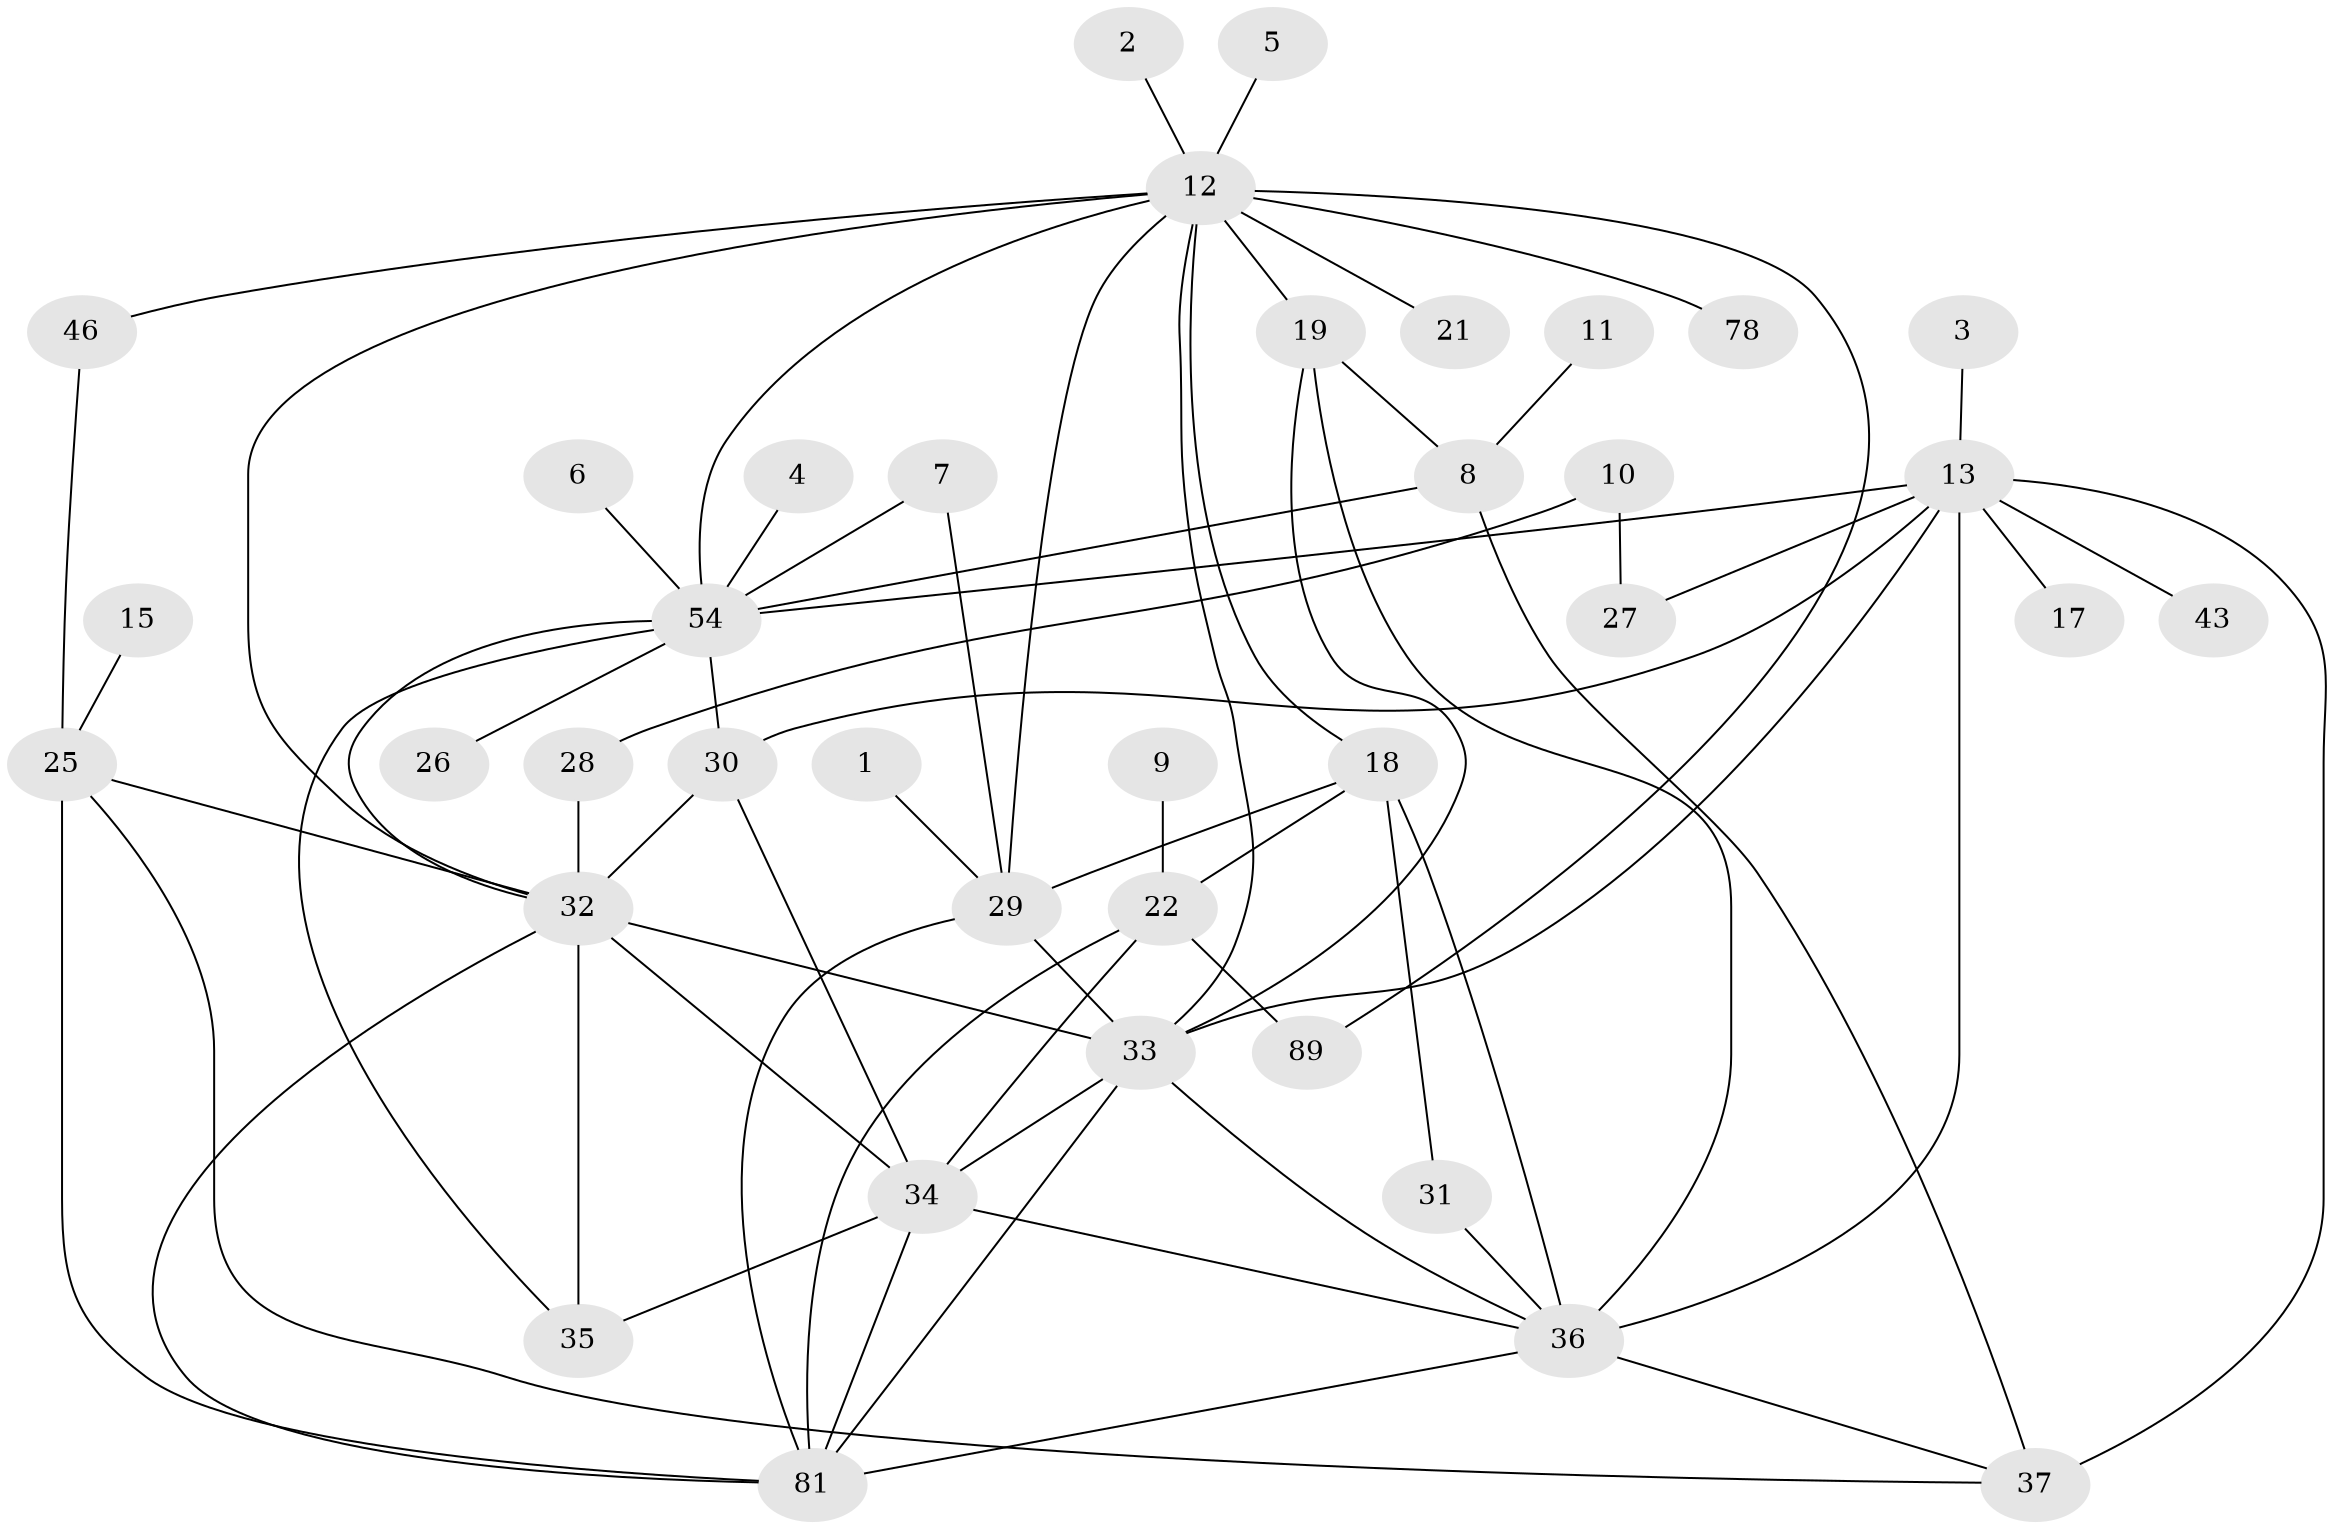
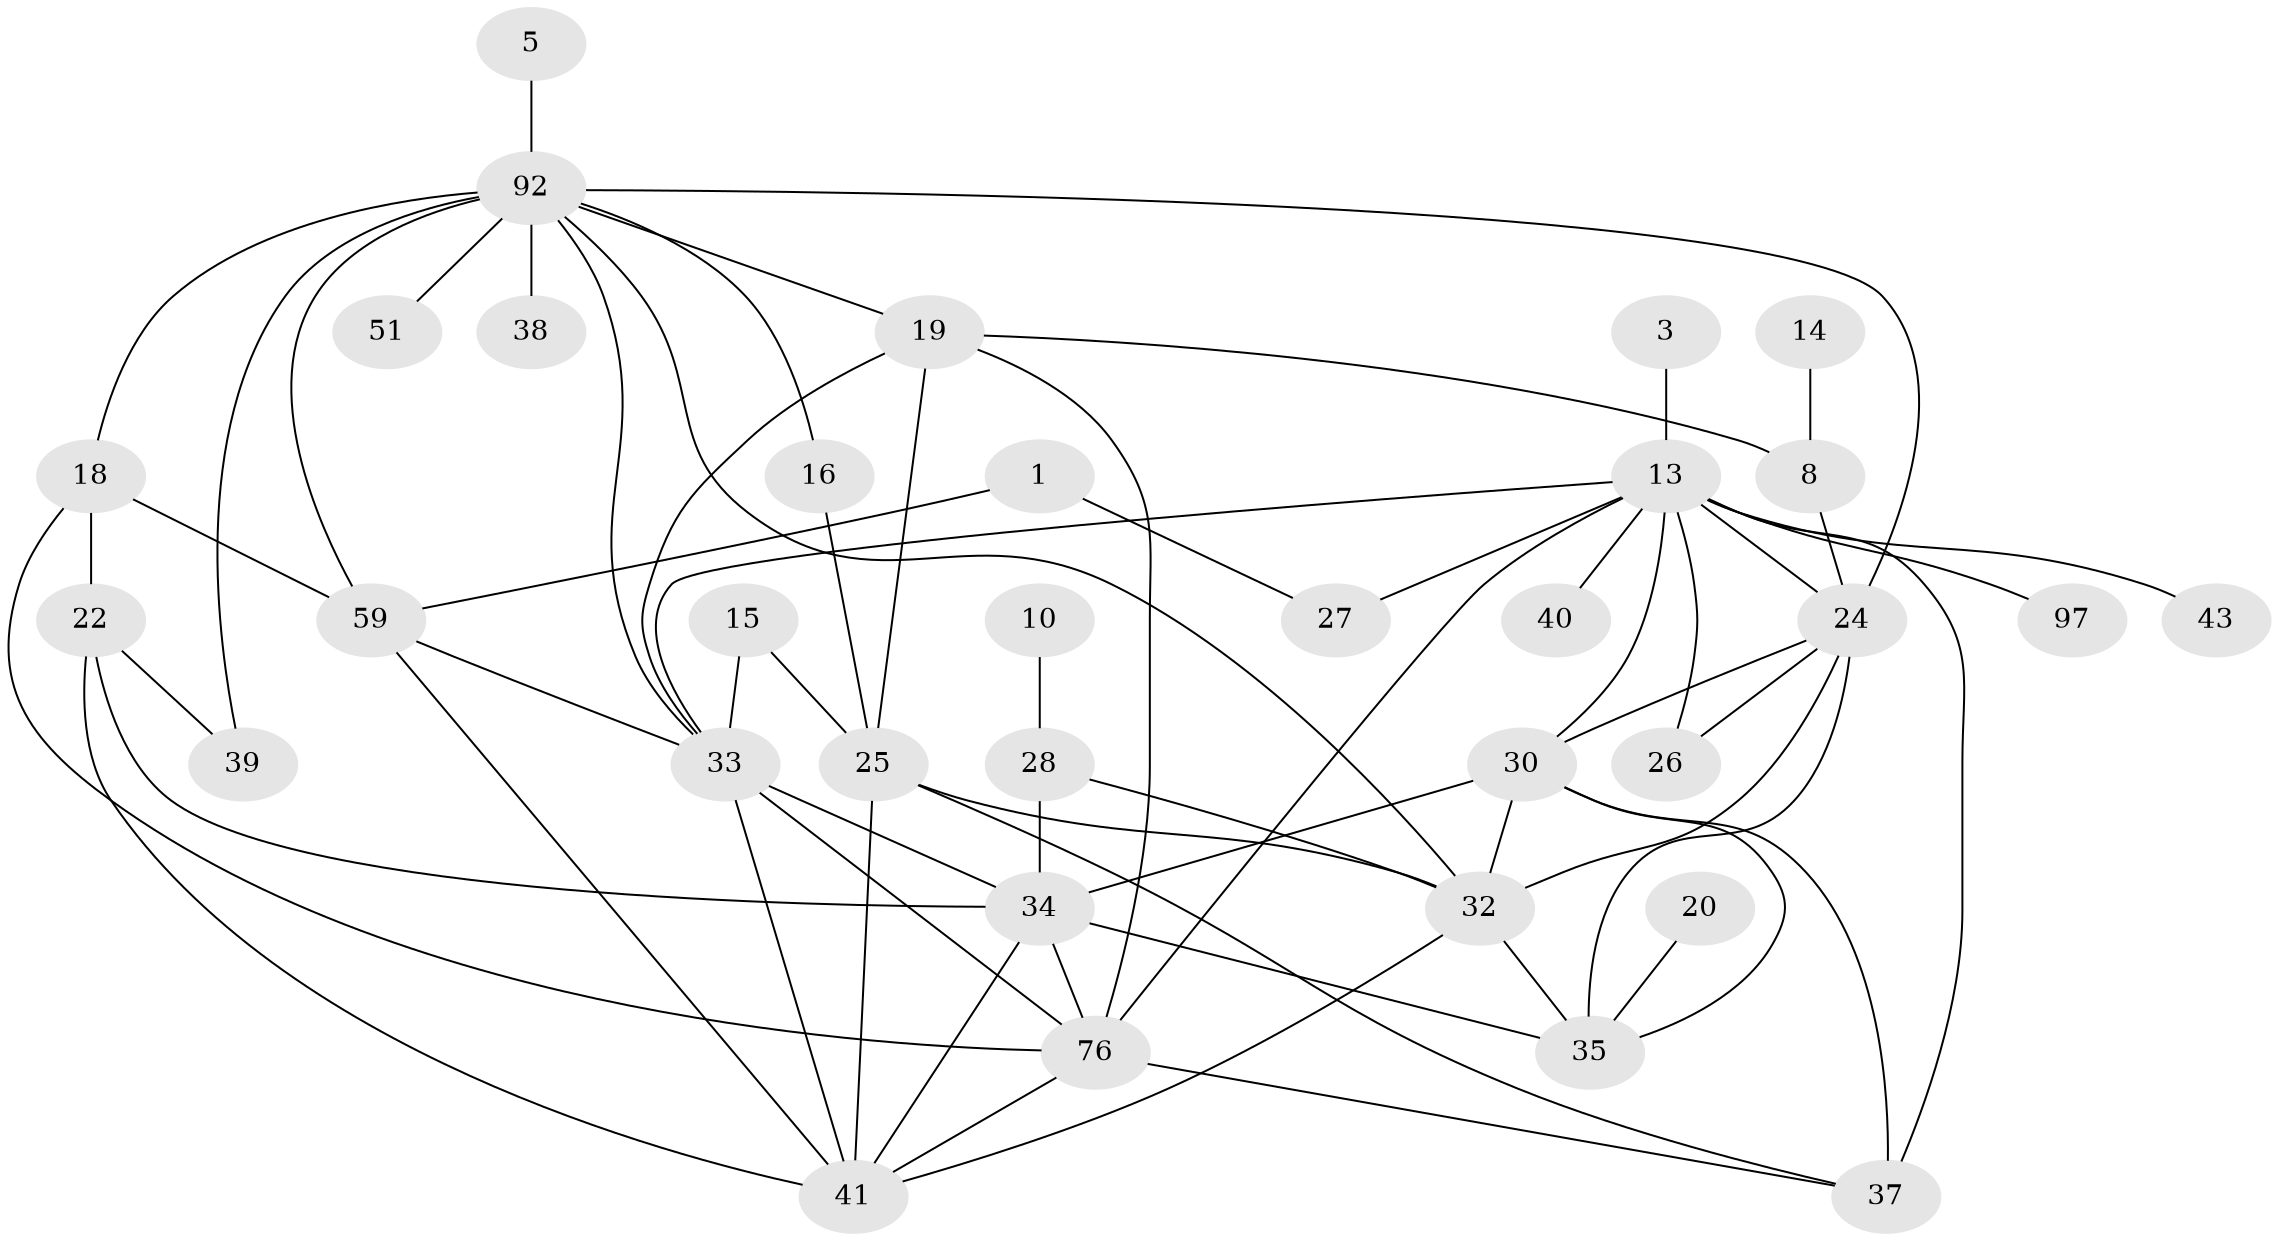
(1129, 44) -> none
(1201, 188) -> (531, 188)
(82, 332) -> (820, 476)
(1455, 332) -> (387, 332)
(1599, 332) -> (1810, 332)
(1743, 332) -> (531, 332)
(578, 476) -> none
(799, 476) -> none
(943, 476) -> none
none -> (904, 530)
(1620, 549) -> (1188, 548)
(706, 620) -> (1852, 620)
none -> (1556, 620)
none -> (1697, 620)
(2069, 620) -> (2072, 620)
(1163, 765) -> none
none -> (1775, 878)
(1007, 909) -> (371, 620)
none -> (1700, 909)
(1804, 947) -> (1820, 890)
(860, 981) -> (735, 692)
(751, 1053) -> (1040, 853)
(1307, 1053) -> (243, 765)
(1437, 1197) -> none
(1569, 1341) -> (1096, 1053)
(813, 1485) -> (854, 1197)
